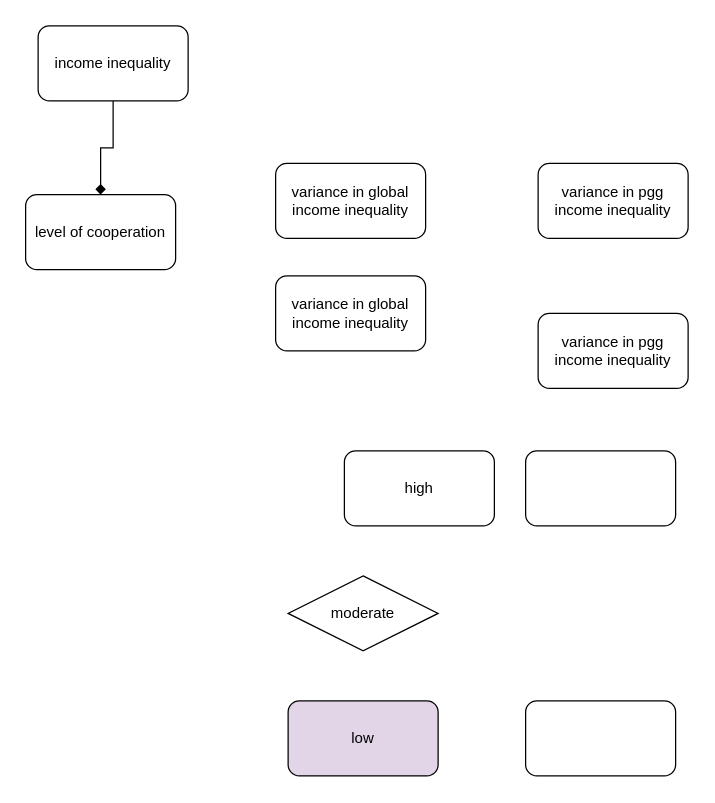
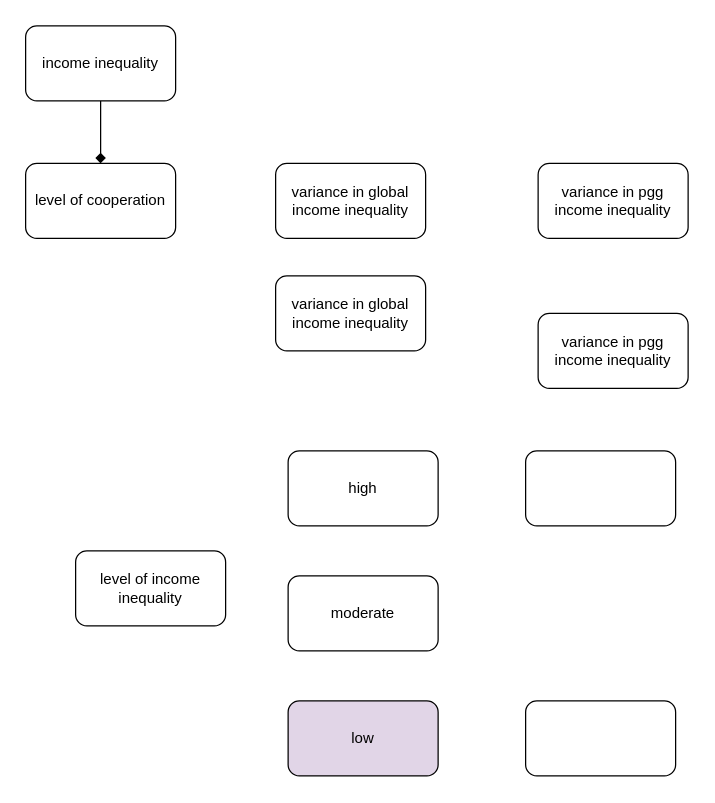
(113, 63) -> (101, 63)
(101, 232) -> (101, 201)
(419, 488) -> (363, 488)
none -> (151, 588)
(363, 613) -> (363, 613)
